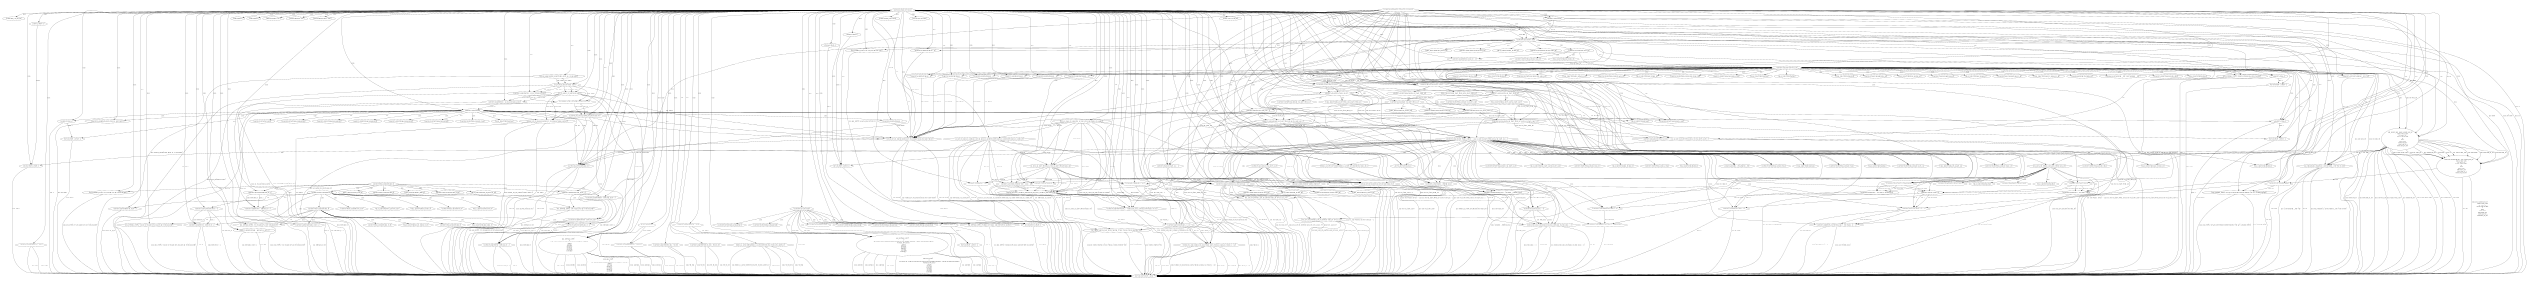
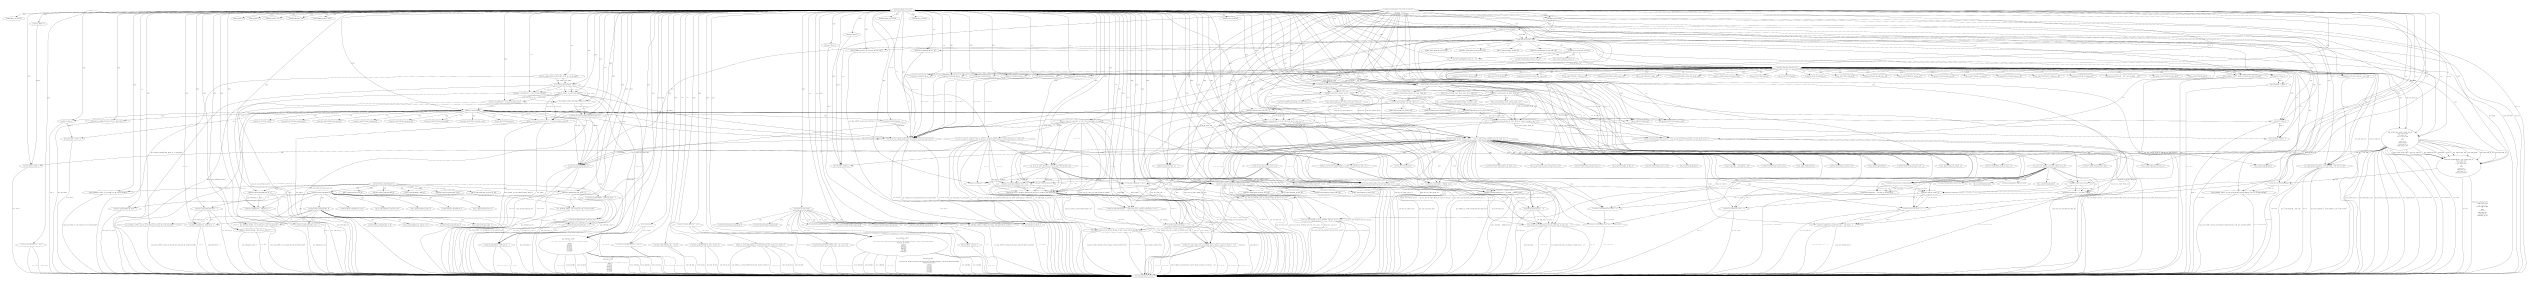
none -> (1815, 76)
none -> (830, 245)
